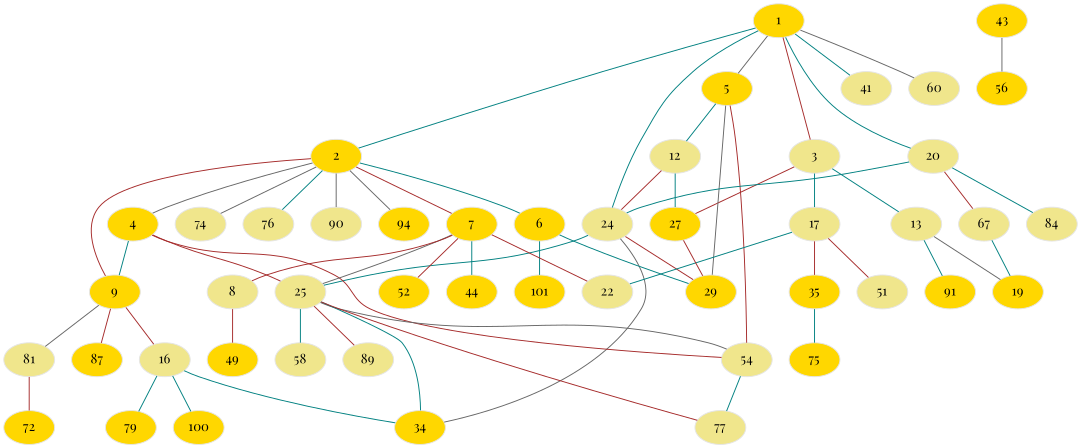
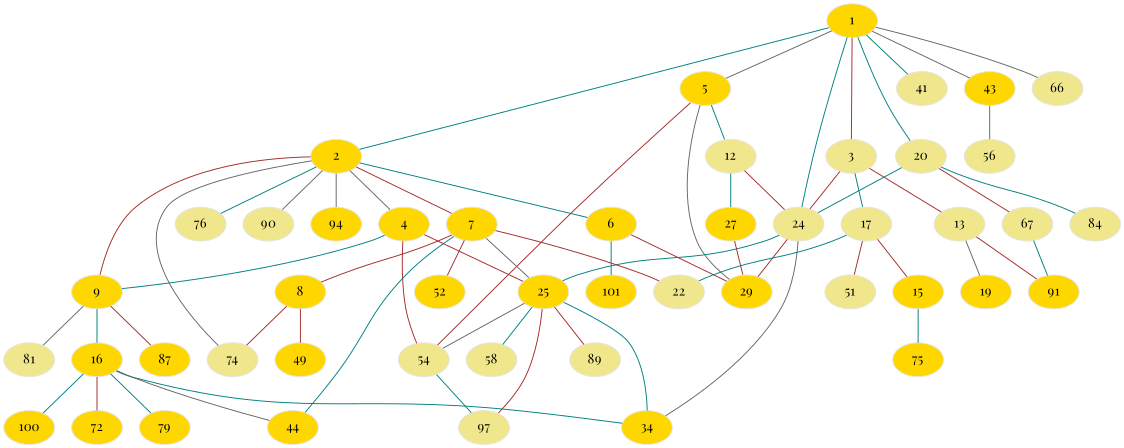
none -> (921, 55)
(934, 89) -> (1057, 89)
(1002, 89) -> (990, 156)
(865, 190) -> (905, 190)
(735, 195) -> (825, 190)
(933, 258) -> (1007, 258)
(1001, 258) -> (1041, 258)
(624, 261) -> (688, 263)
(233, 292) -> (300, 292)
(300, 292) -> (543, 292)
(815, 292) -> (918, 292)
(140, 326) -> (97, 326)
none -> (267, 326)
(165, 360) -> (97, 360)
(29, 394) -> (97, 394)
none -> (192, 398)
(720, 428) -> (484, 428)
